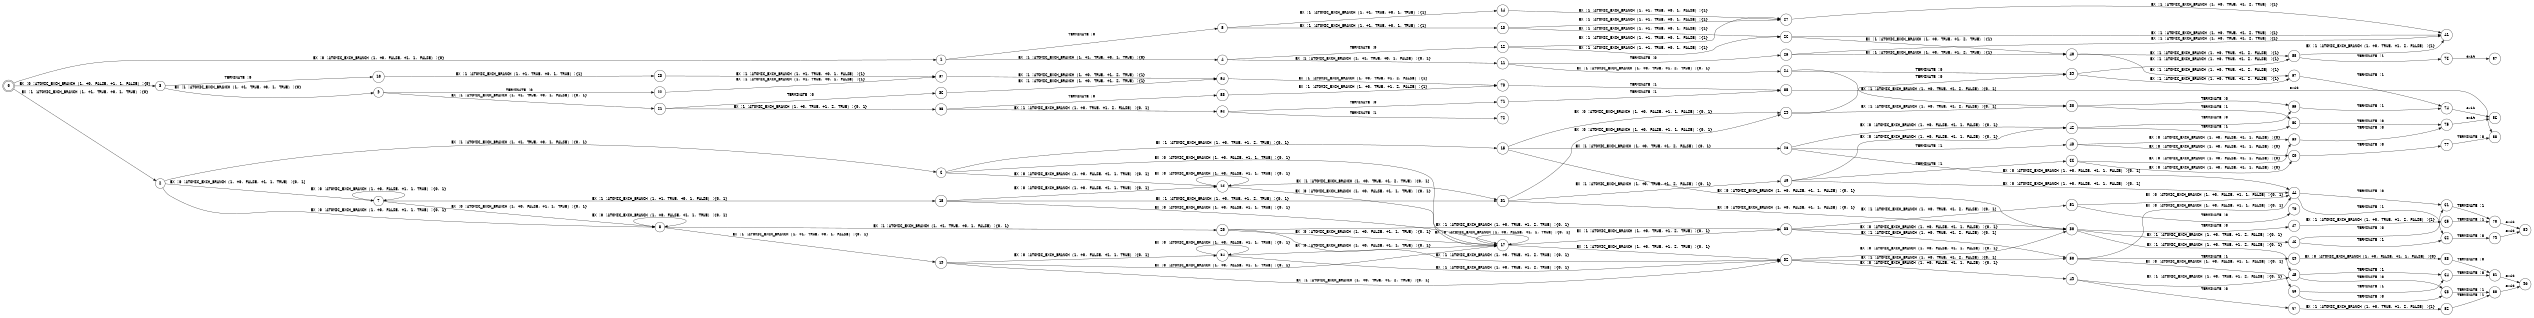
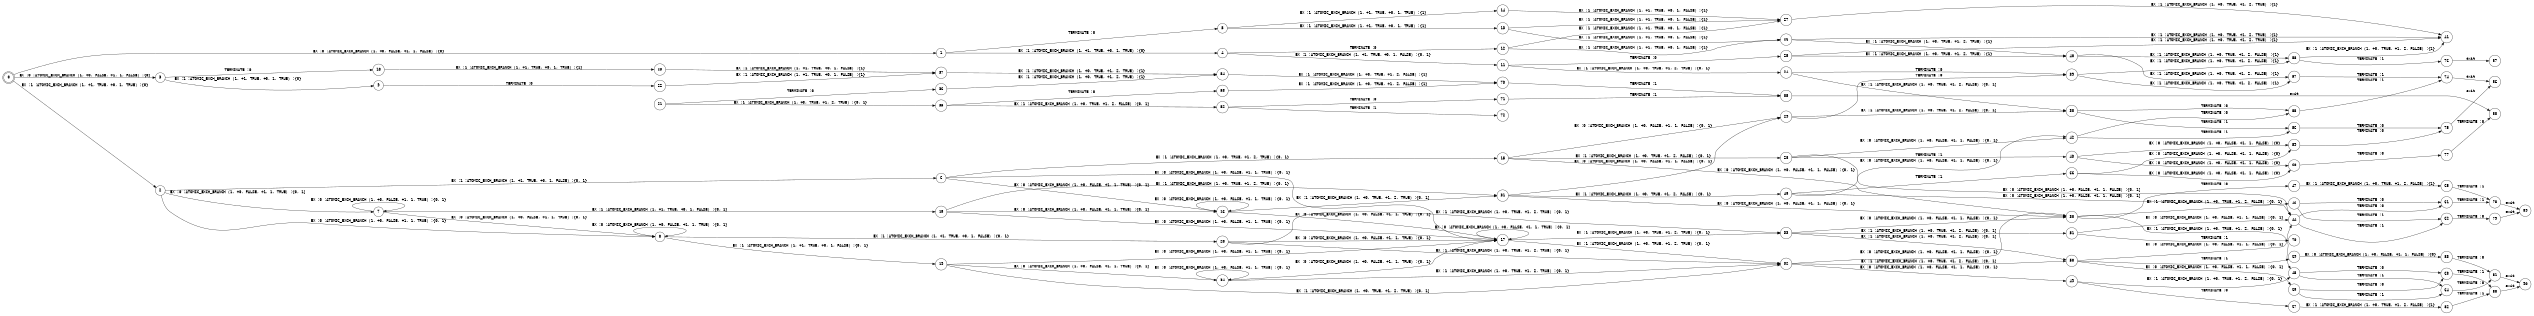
(517, 101) -> none
(2215, 215) -> (2215, 238)
